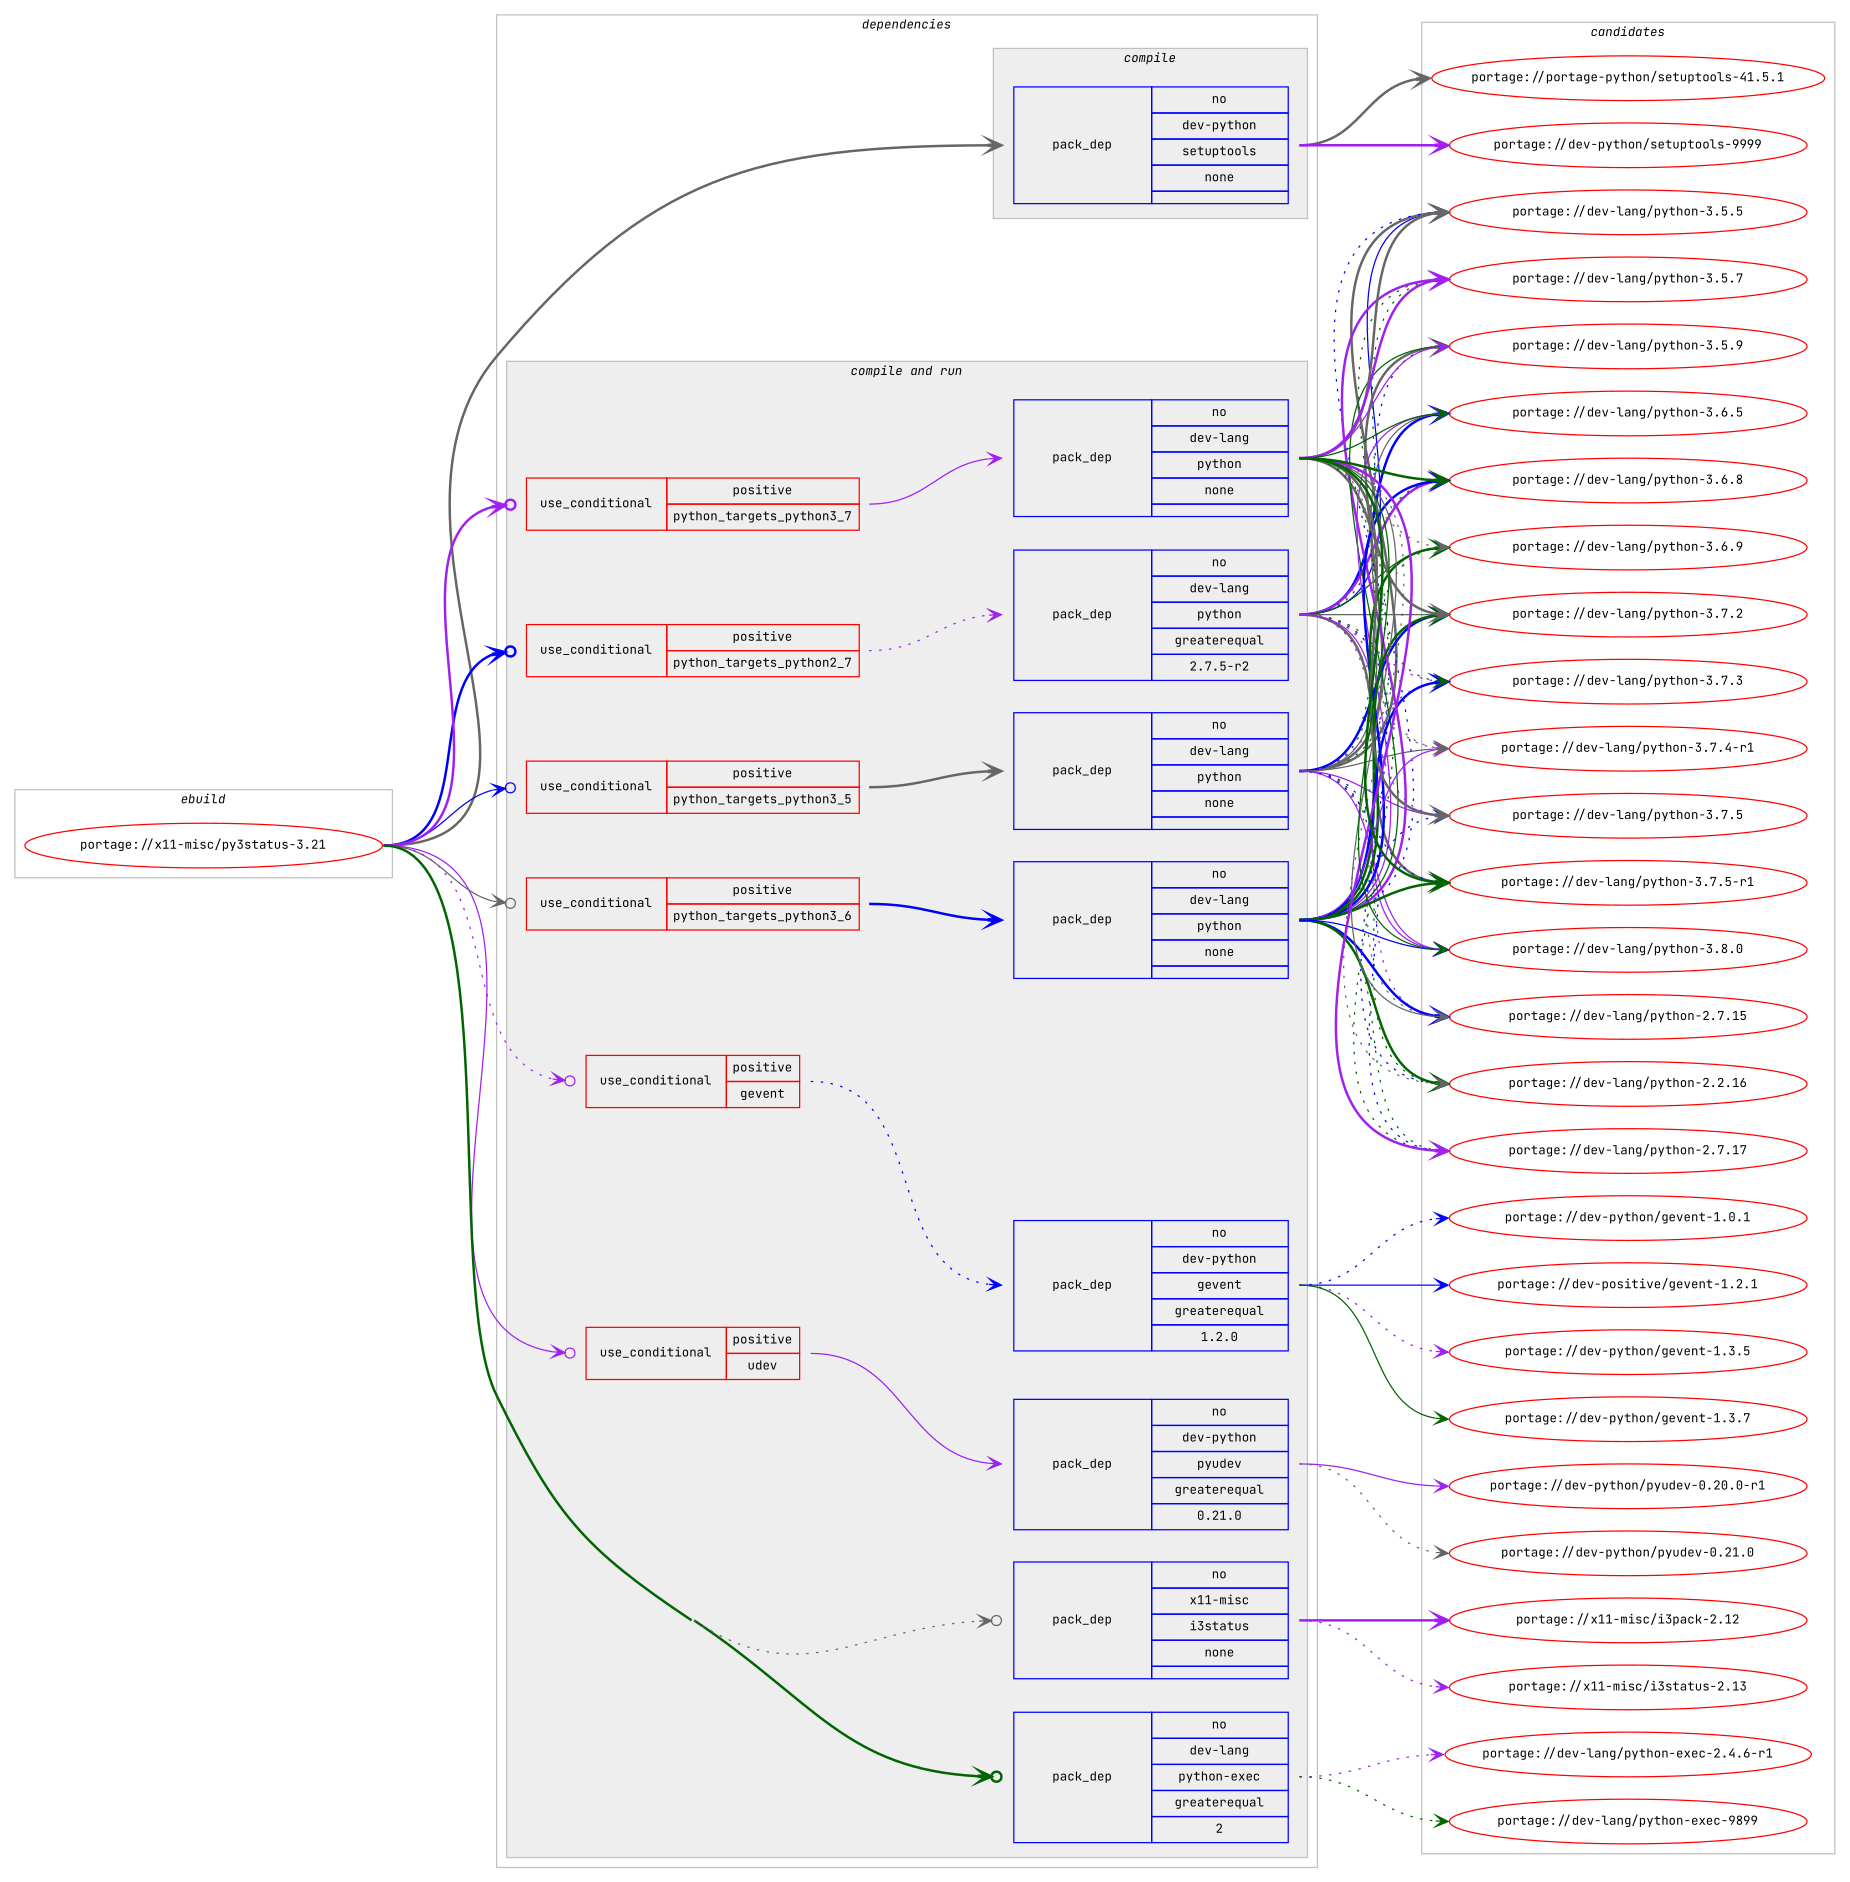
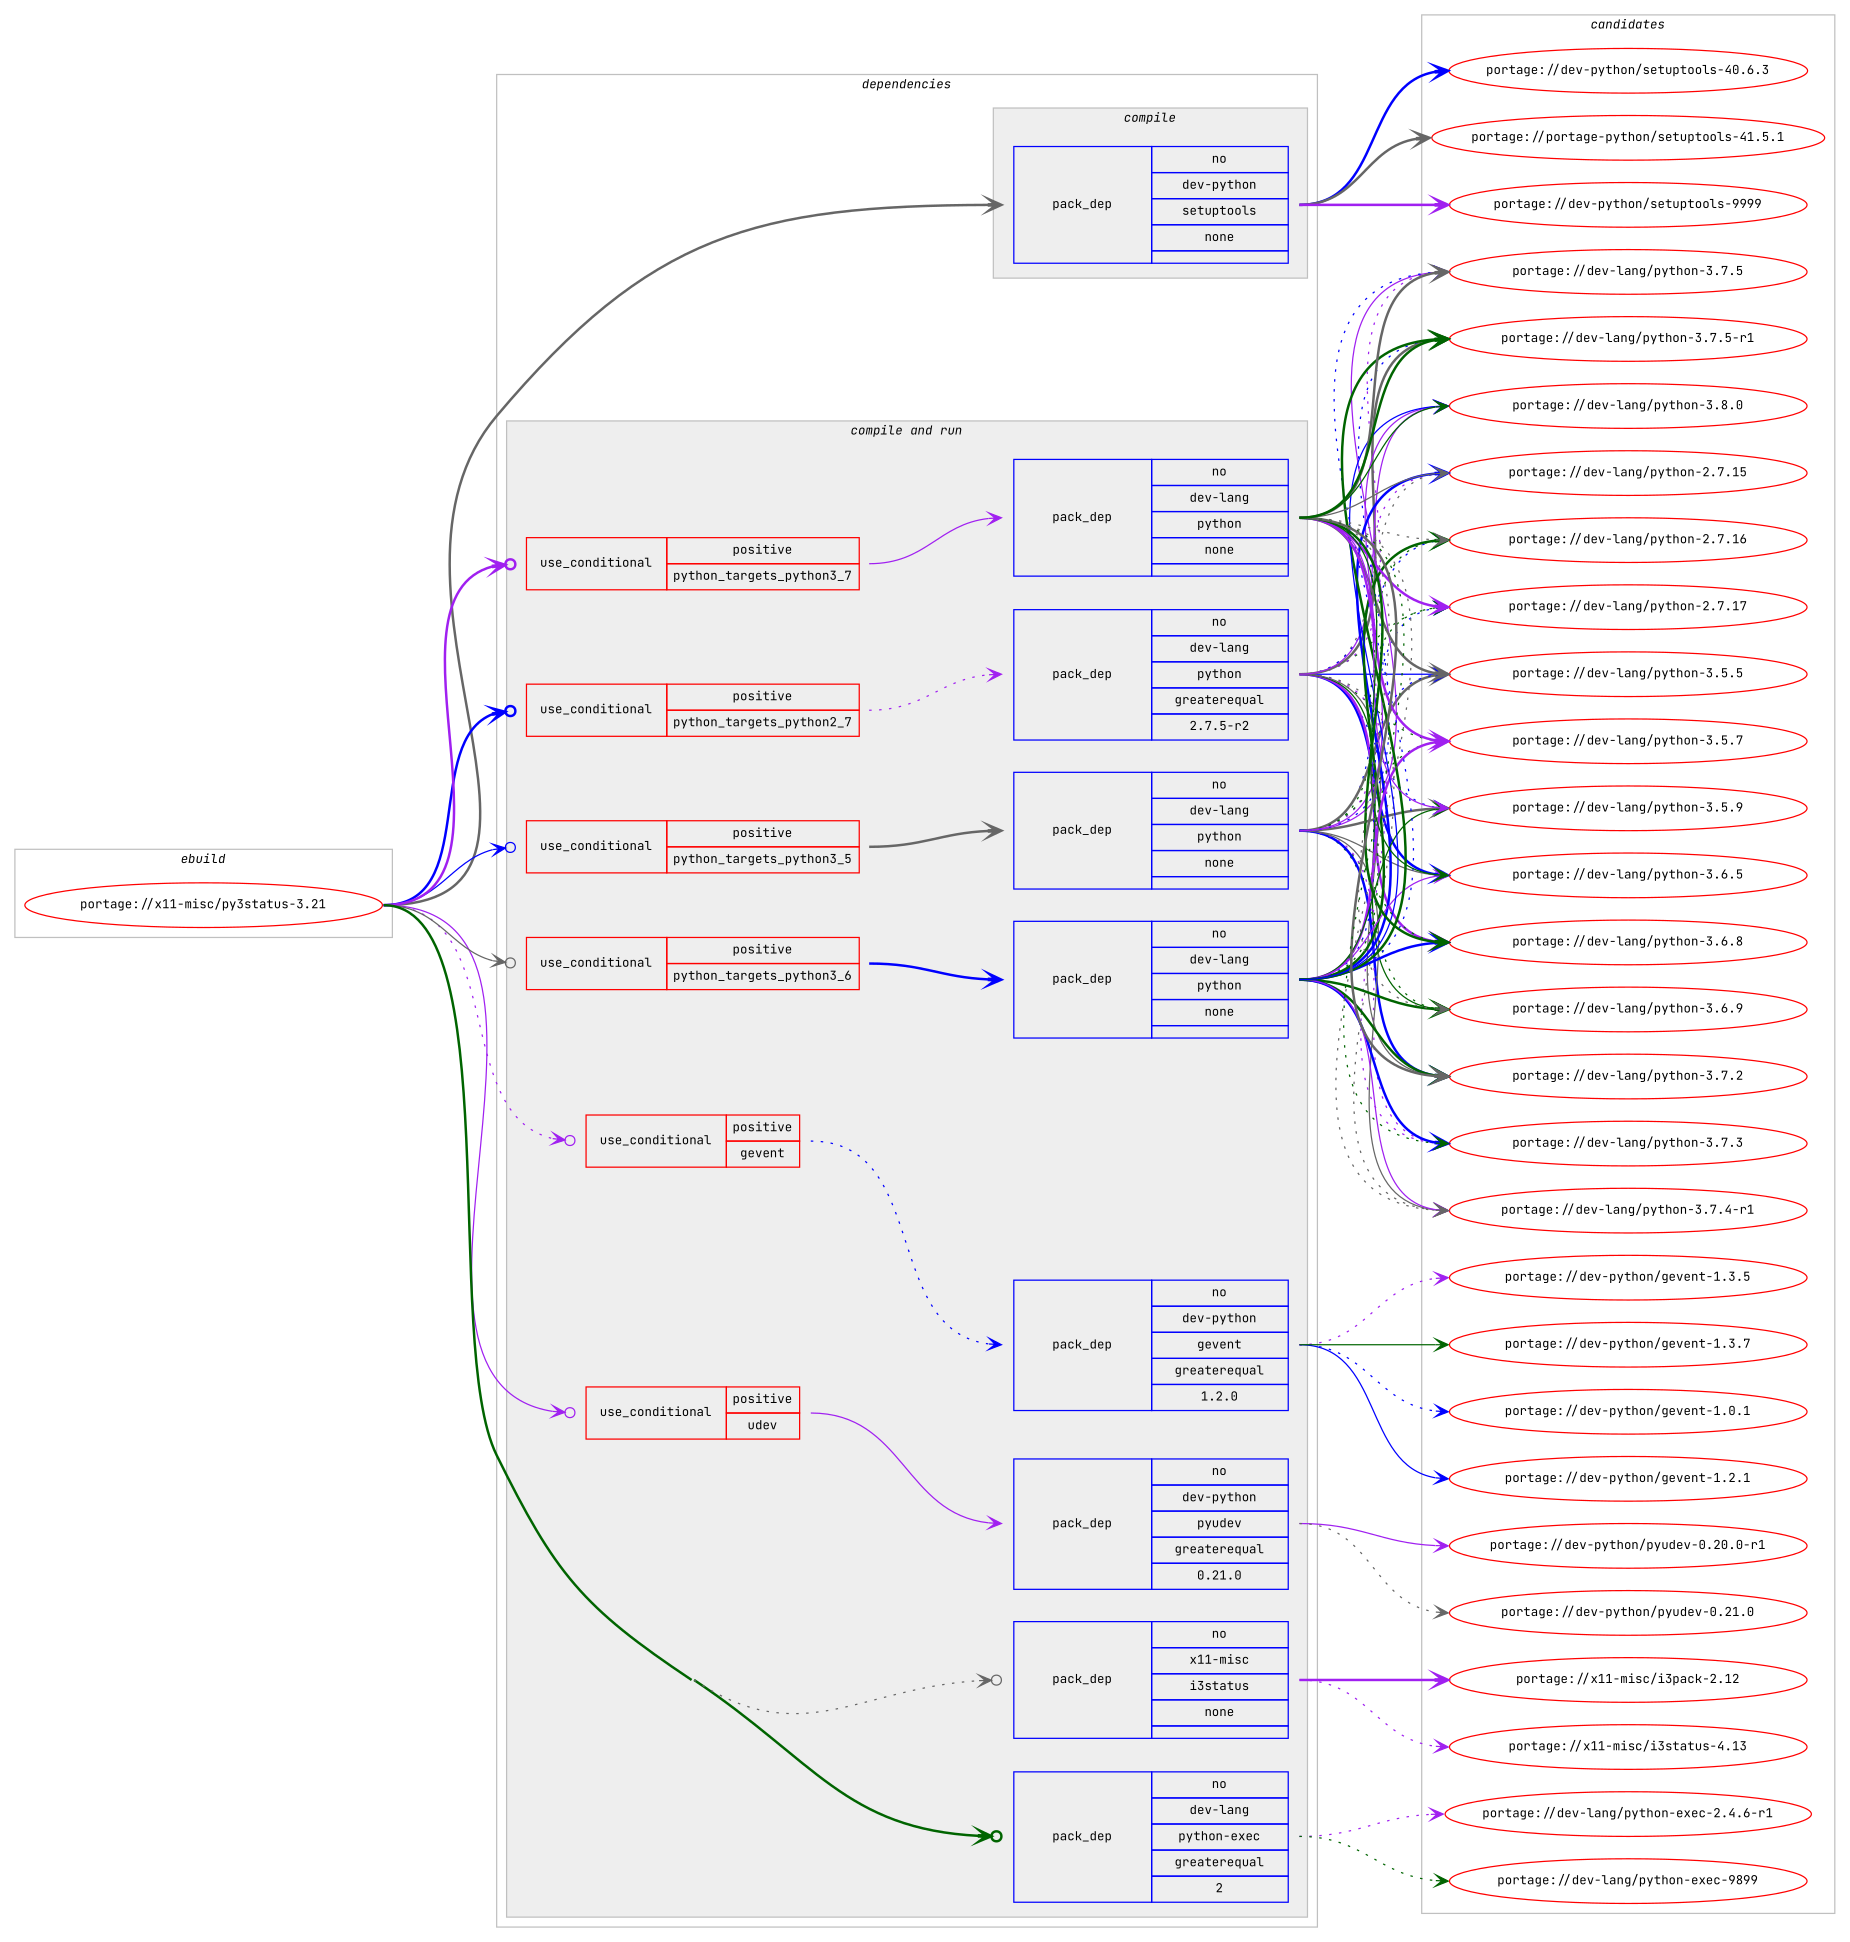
none -> (1628, 71)
(1628, 1084) -> (1628, 540)
(1628, 1285) -> (1628, 1479)
(1628, 1687) -> (1628, 1747)
